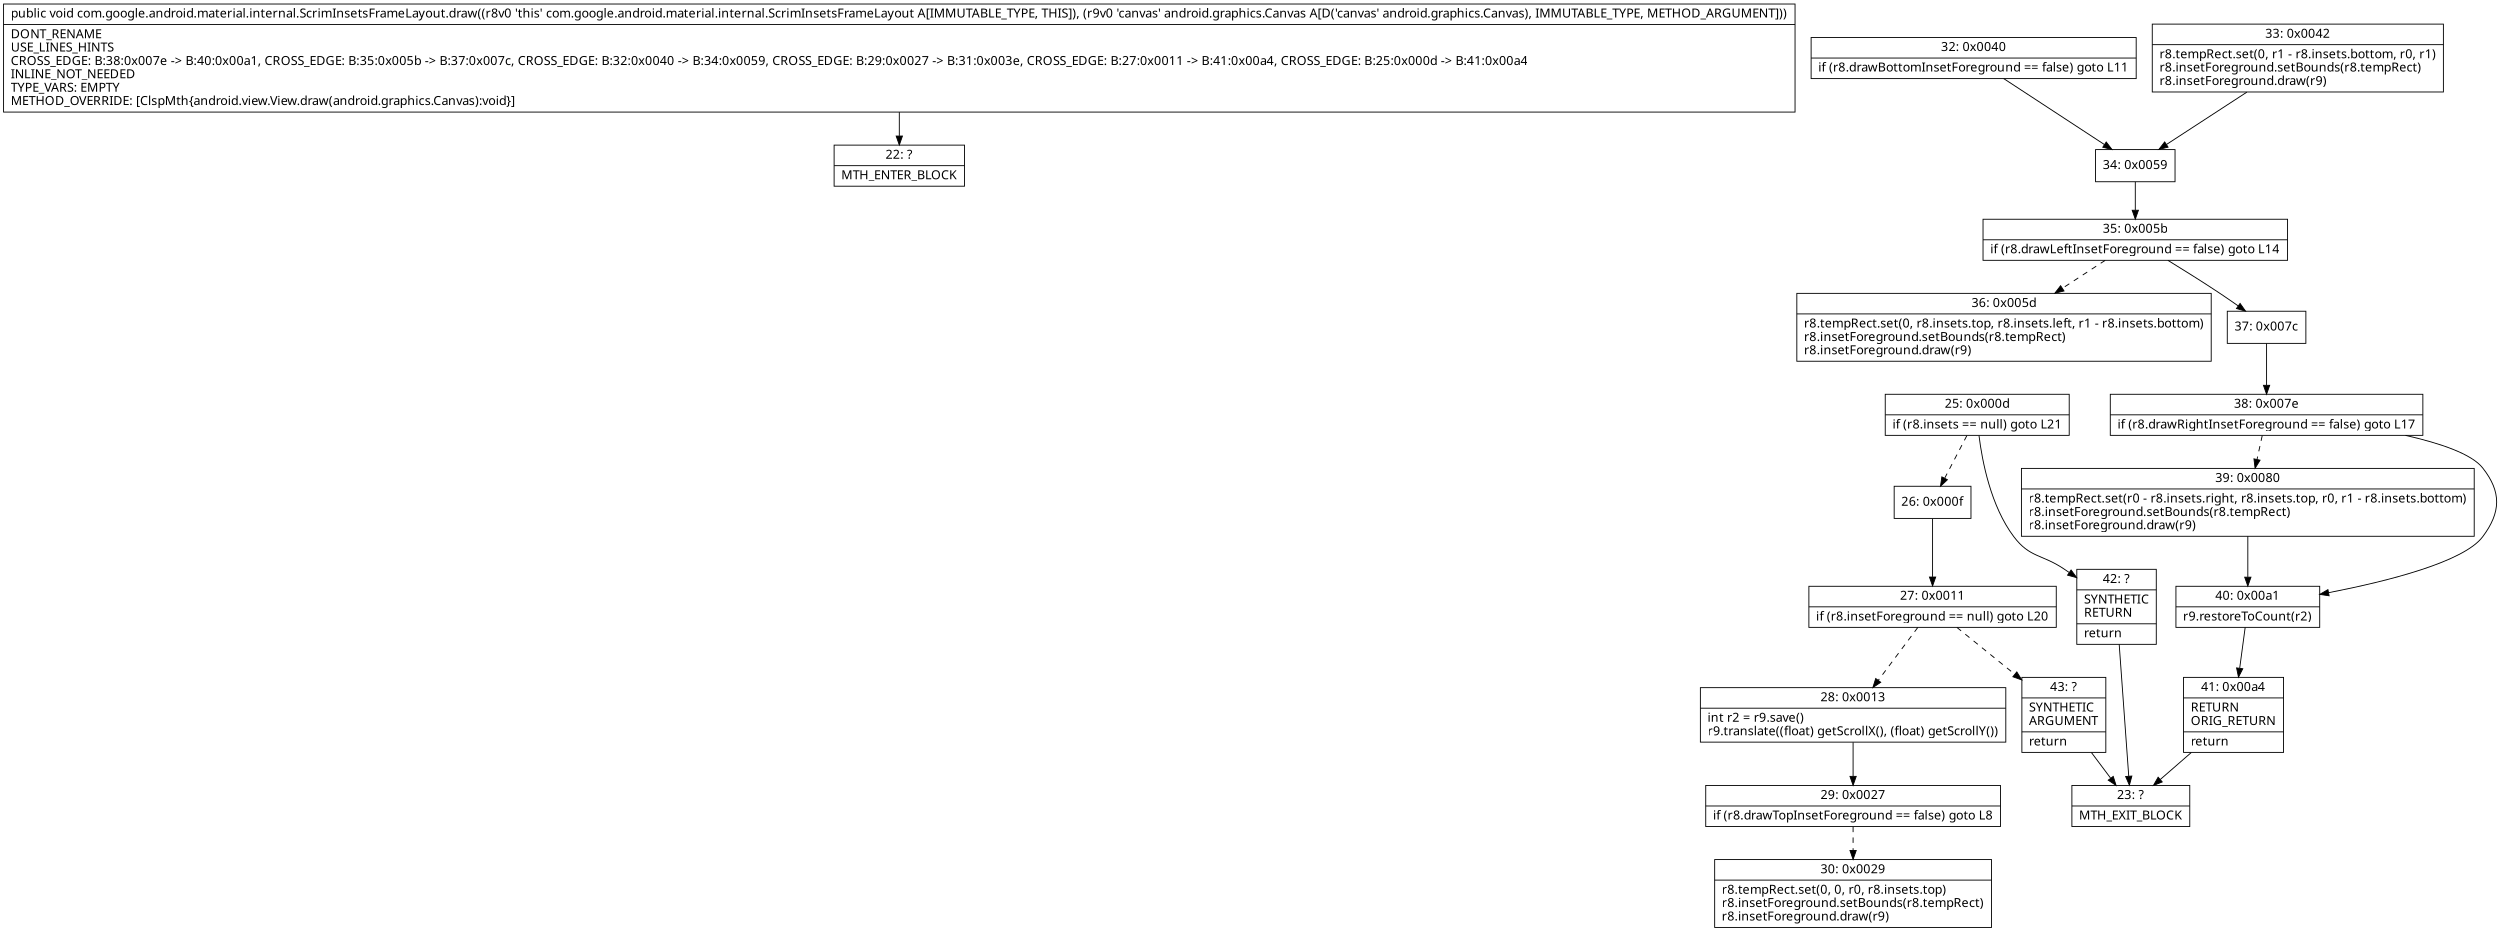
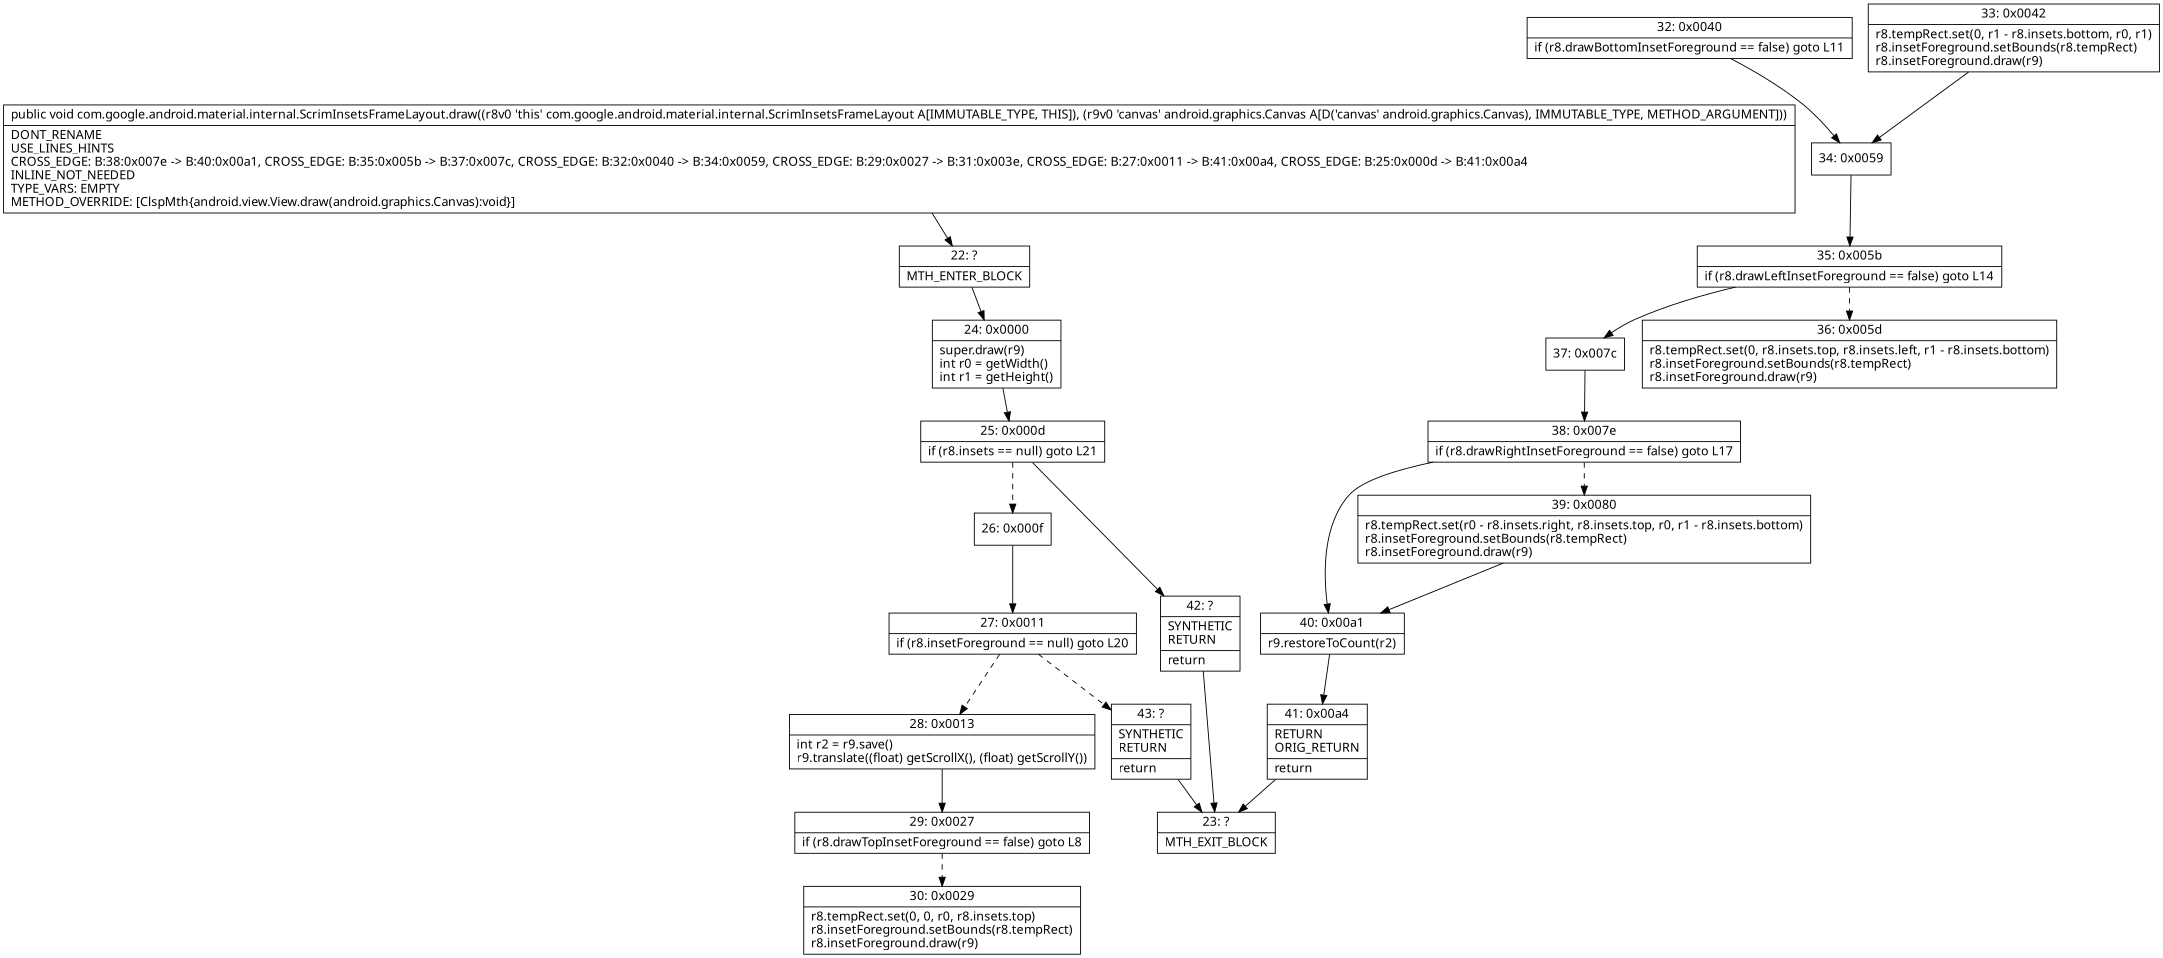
none -> (997, 354)
(2064, 721) -> (1143, 748)
